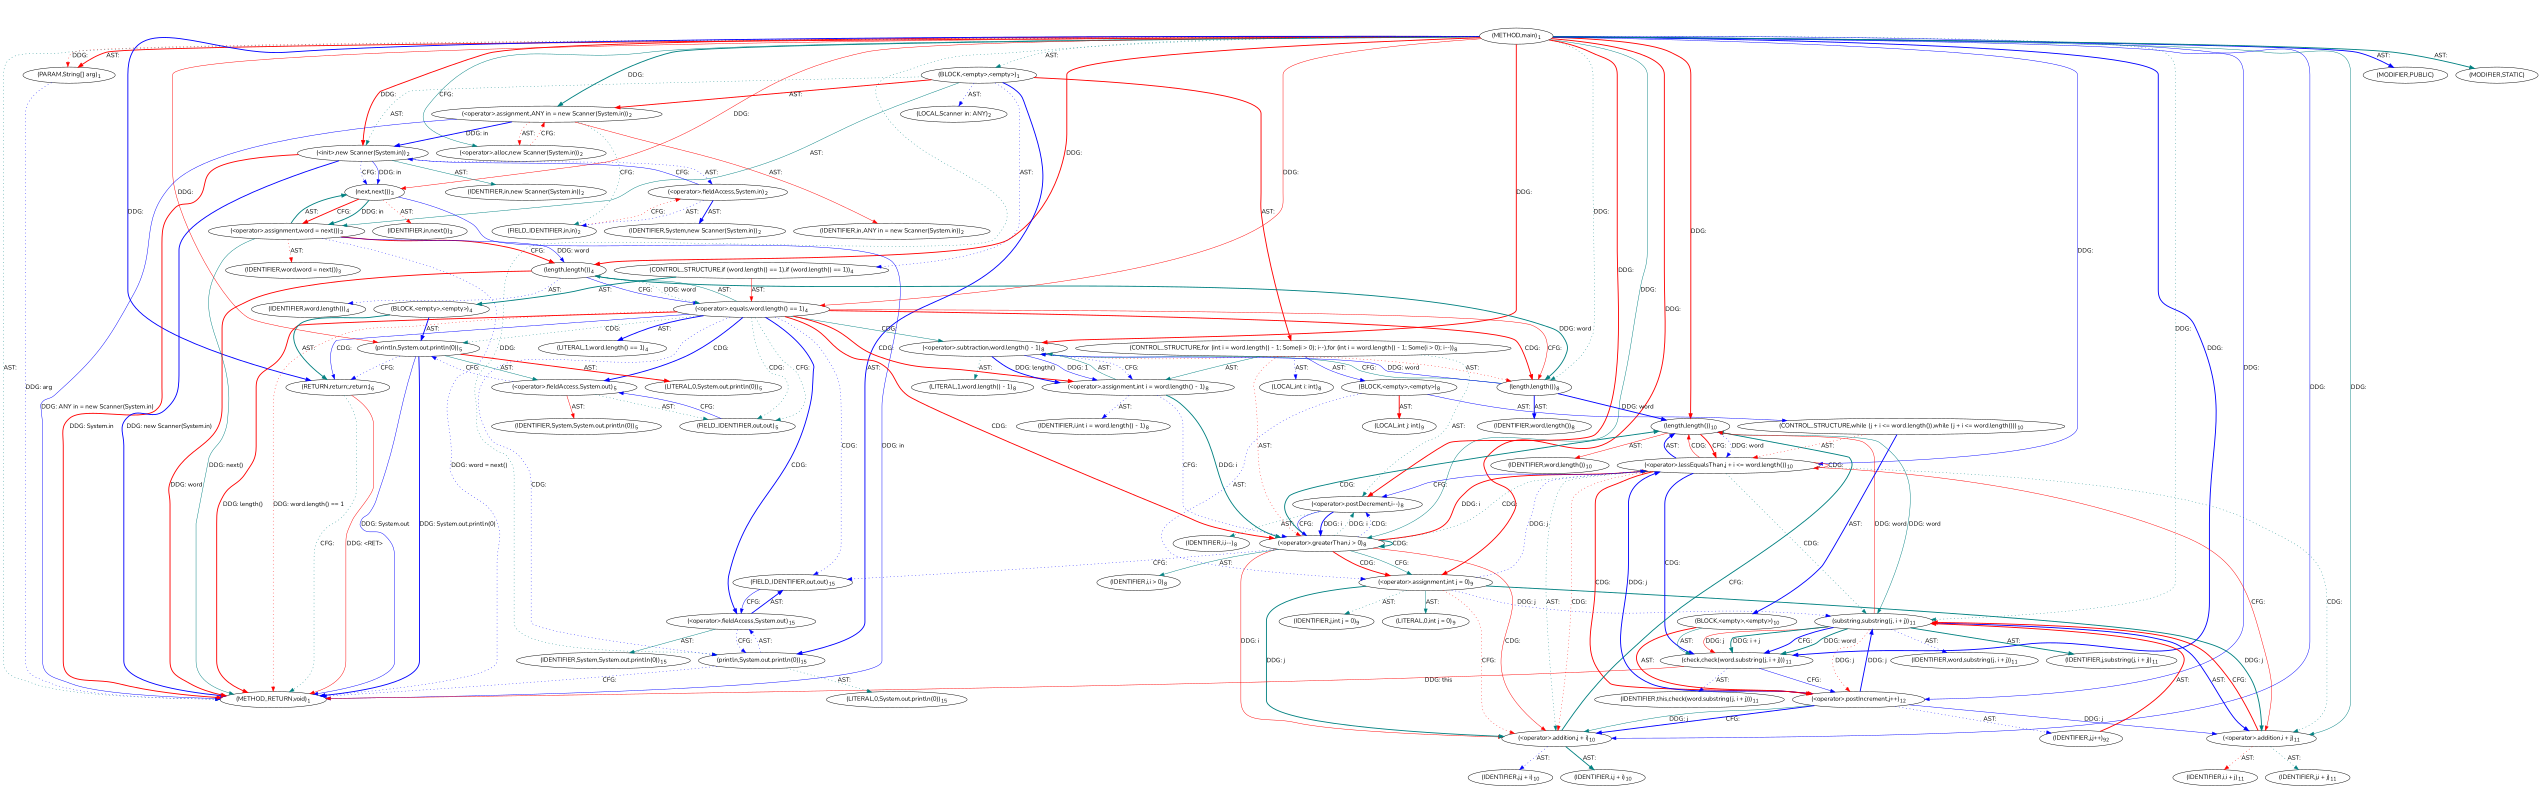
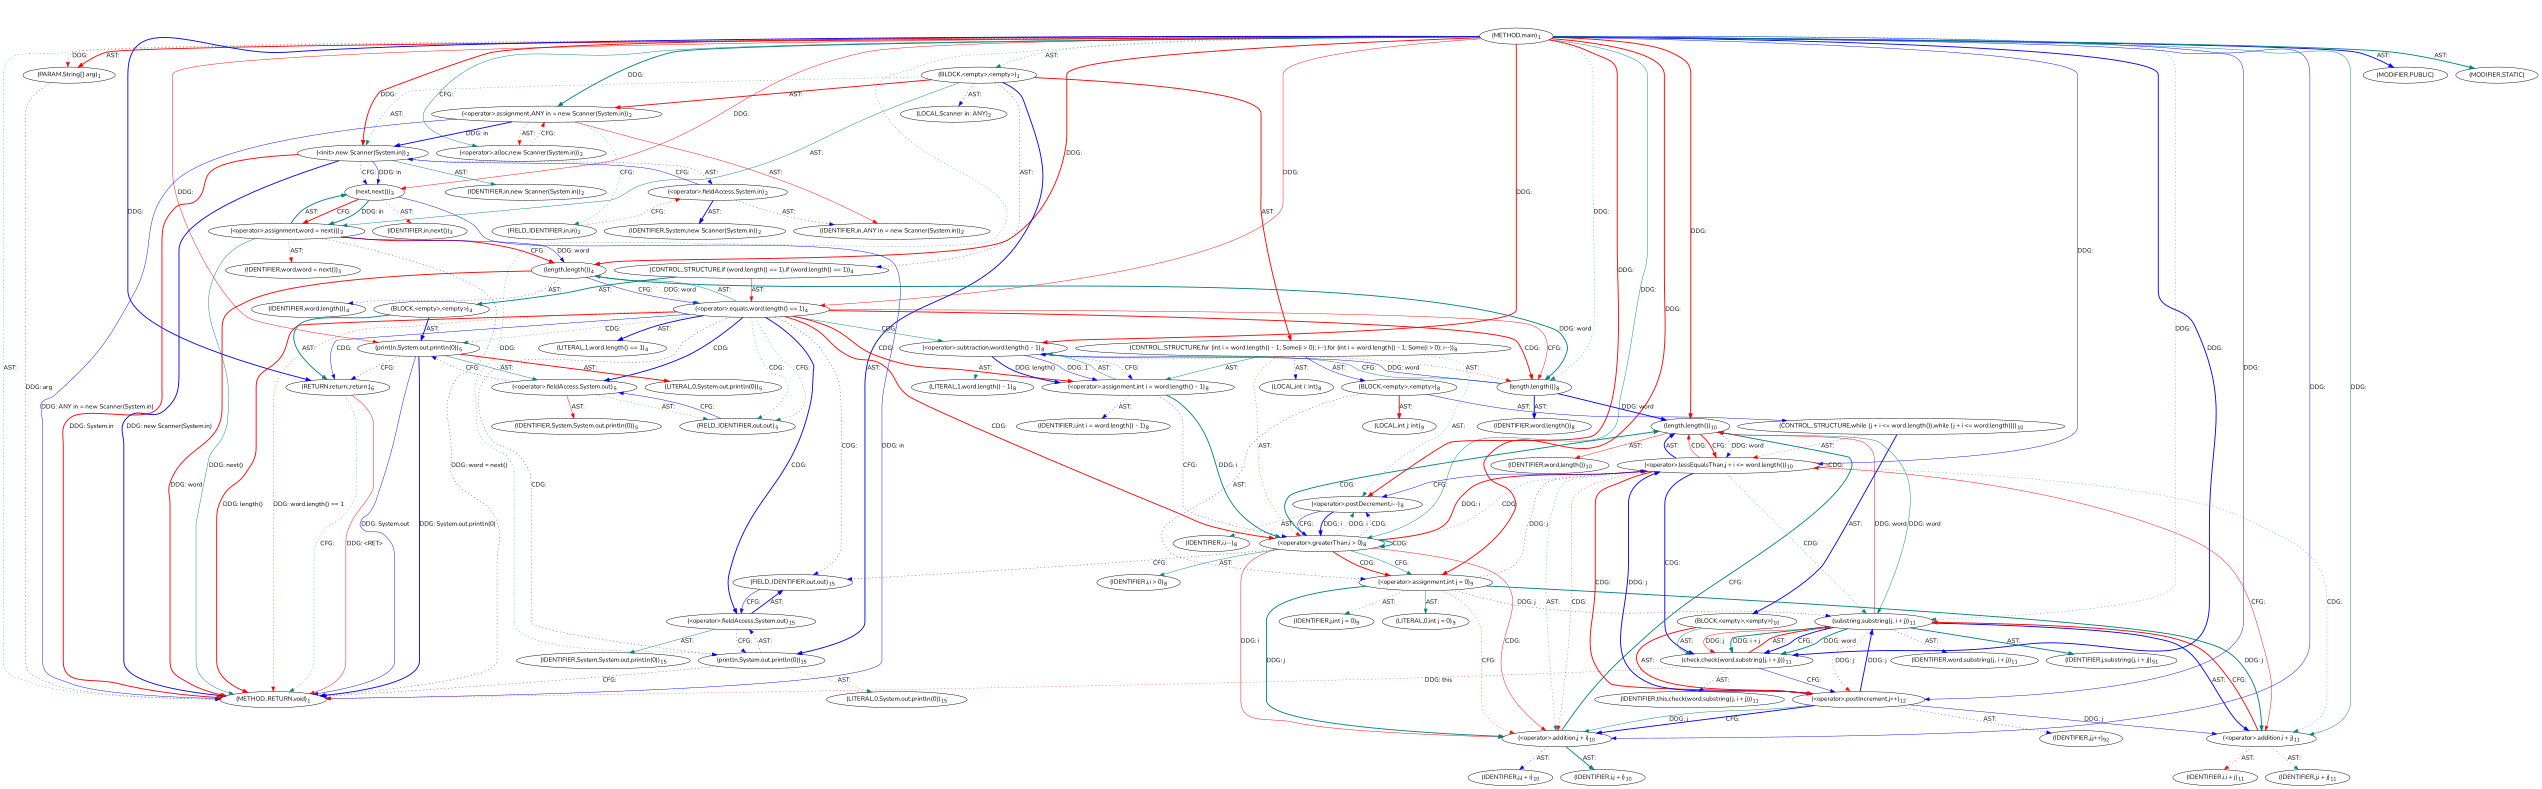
(647, 219) -> (782, 215)
(2120, 637) -> (1785, 634)
(2155, 660) -> (2155, 660)
(1007, 687) -> (1007, 687)
